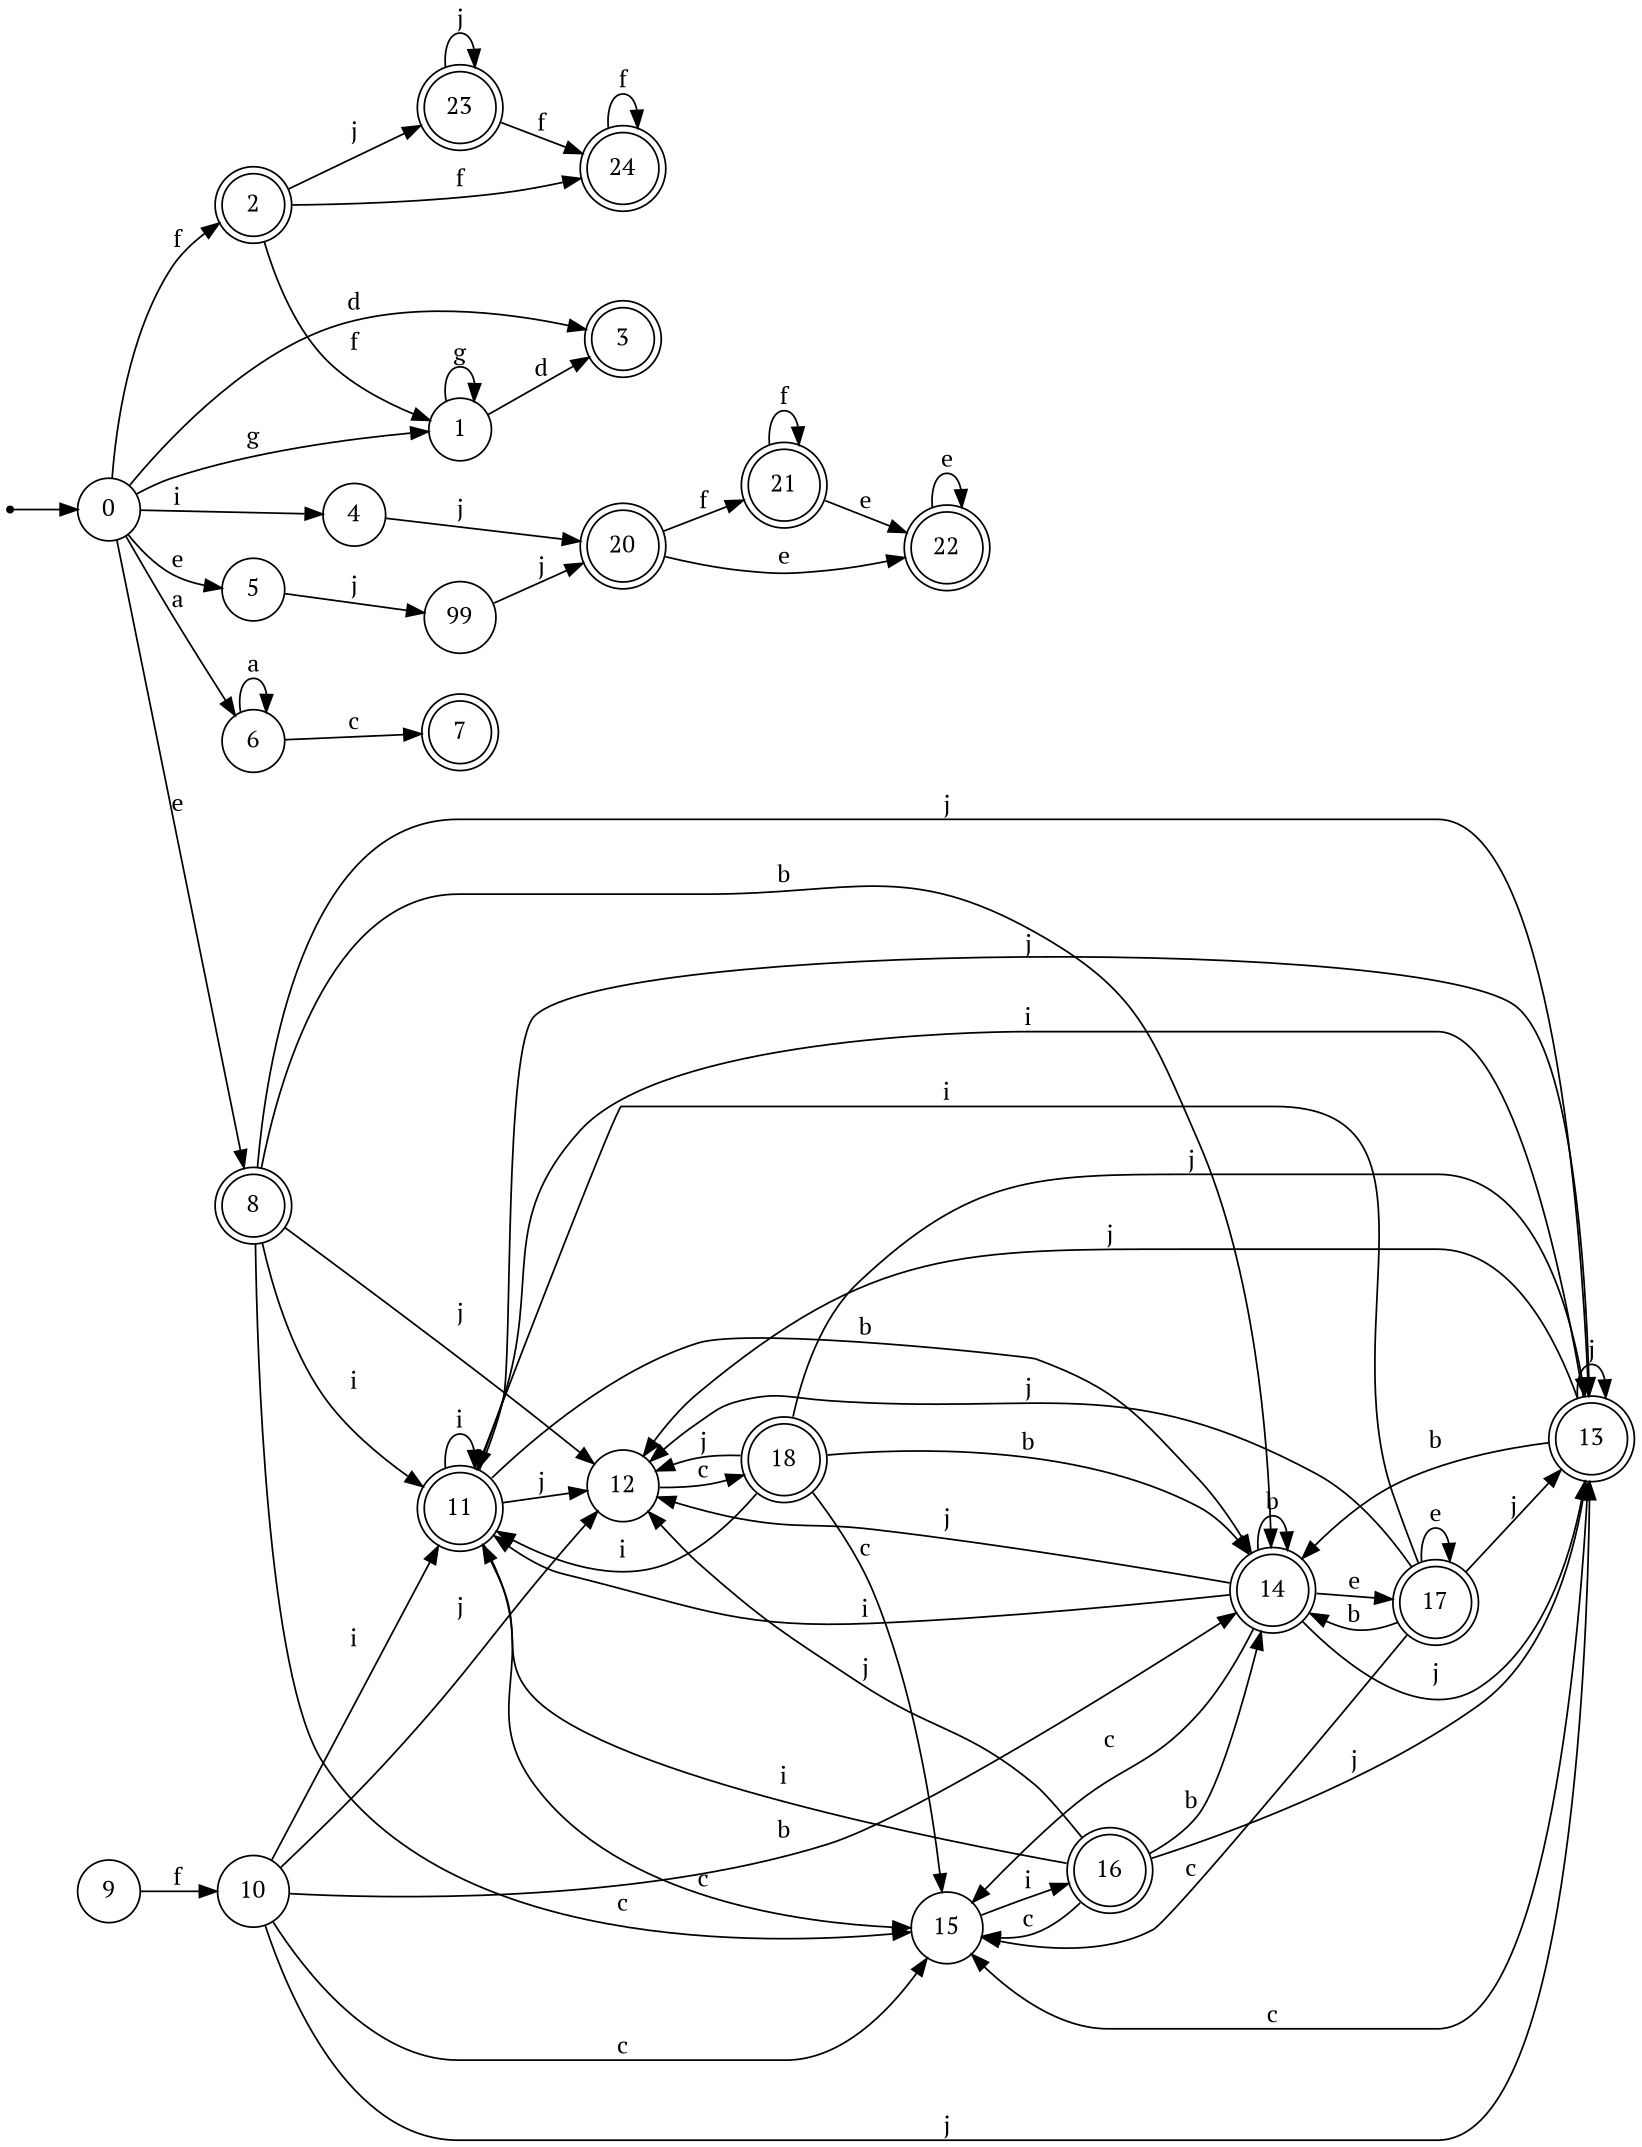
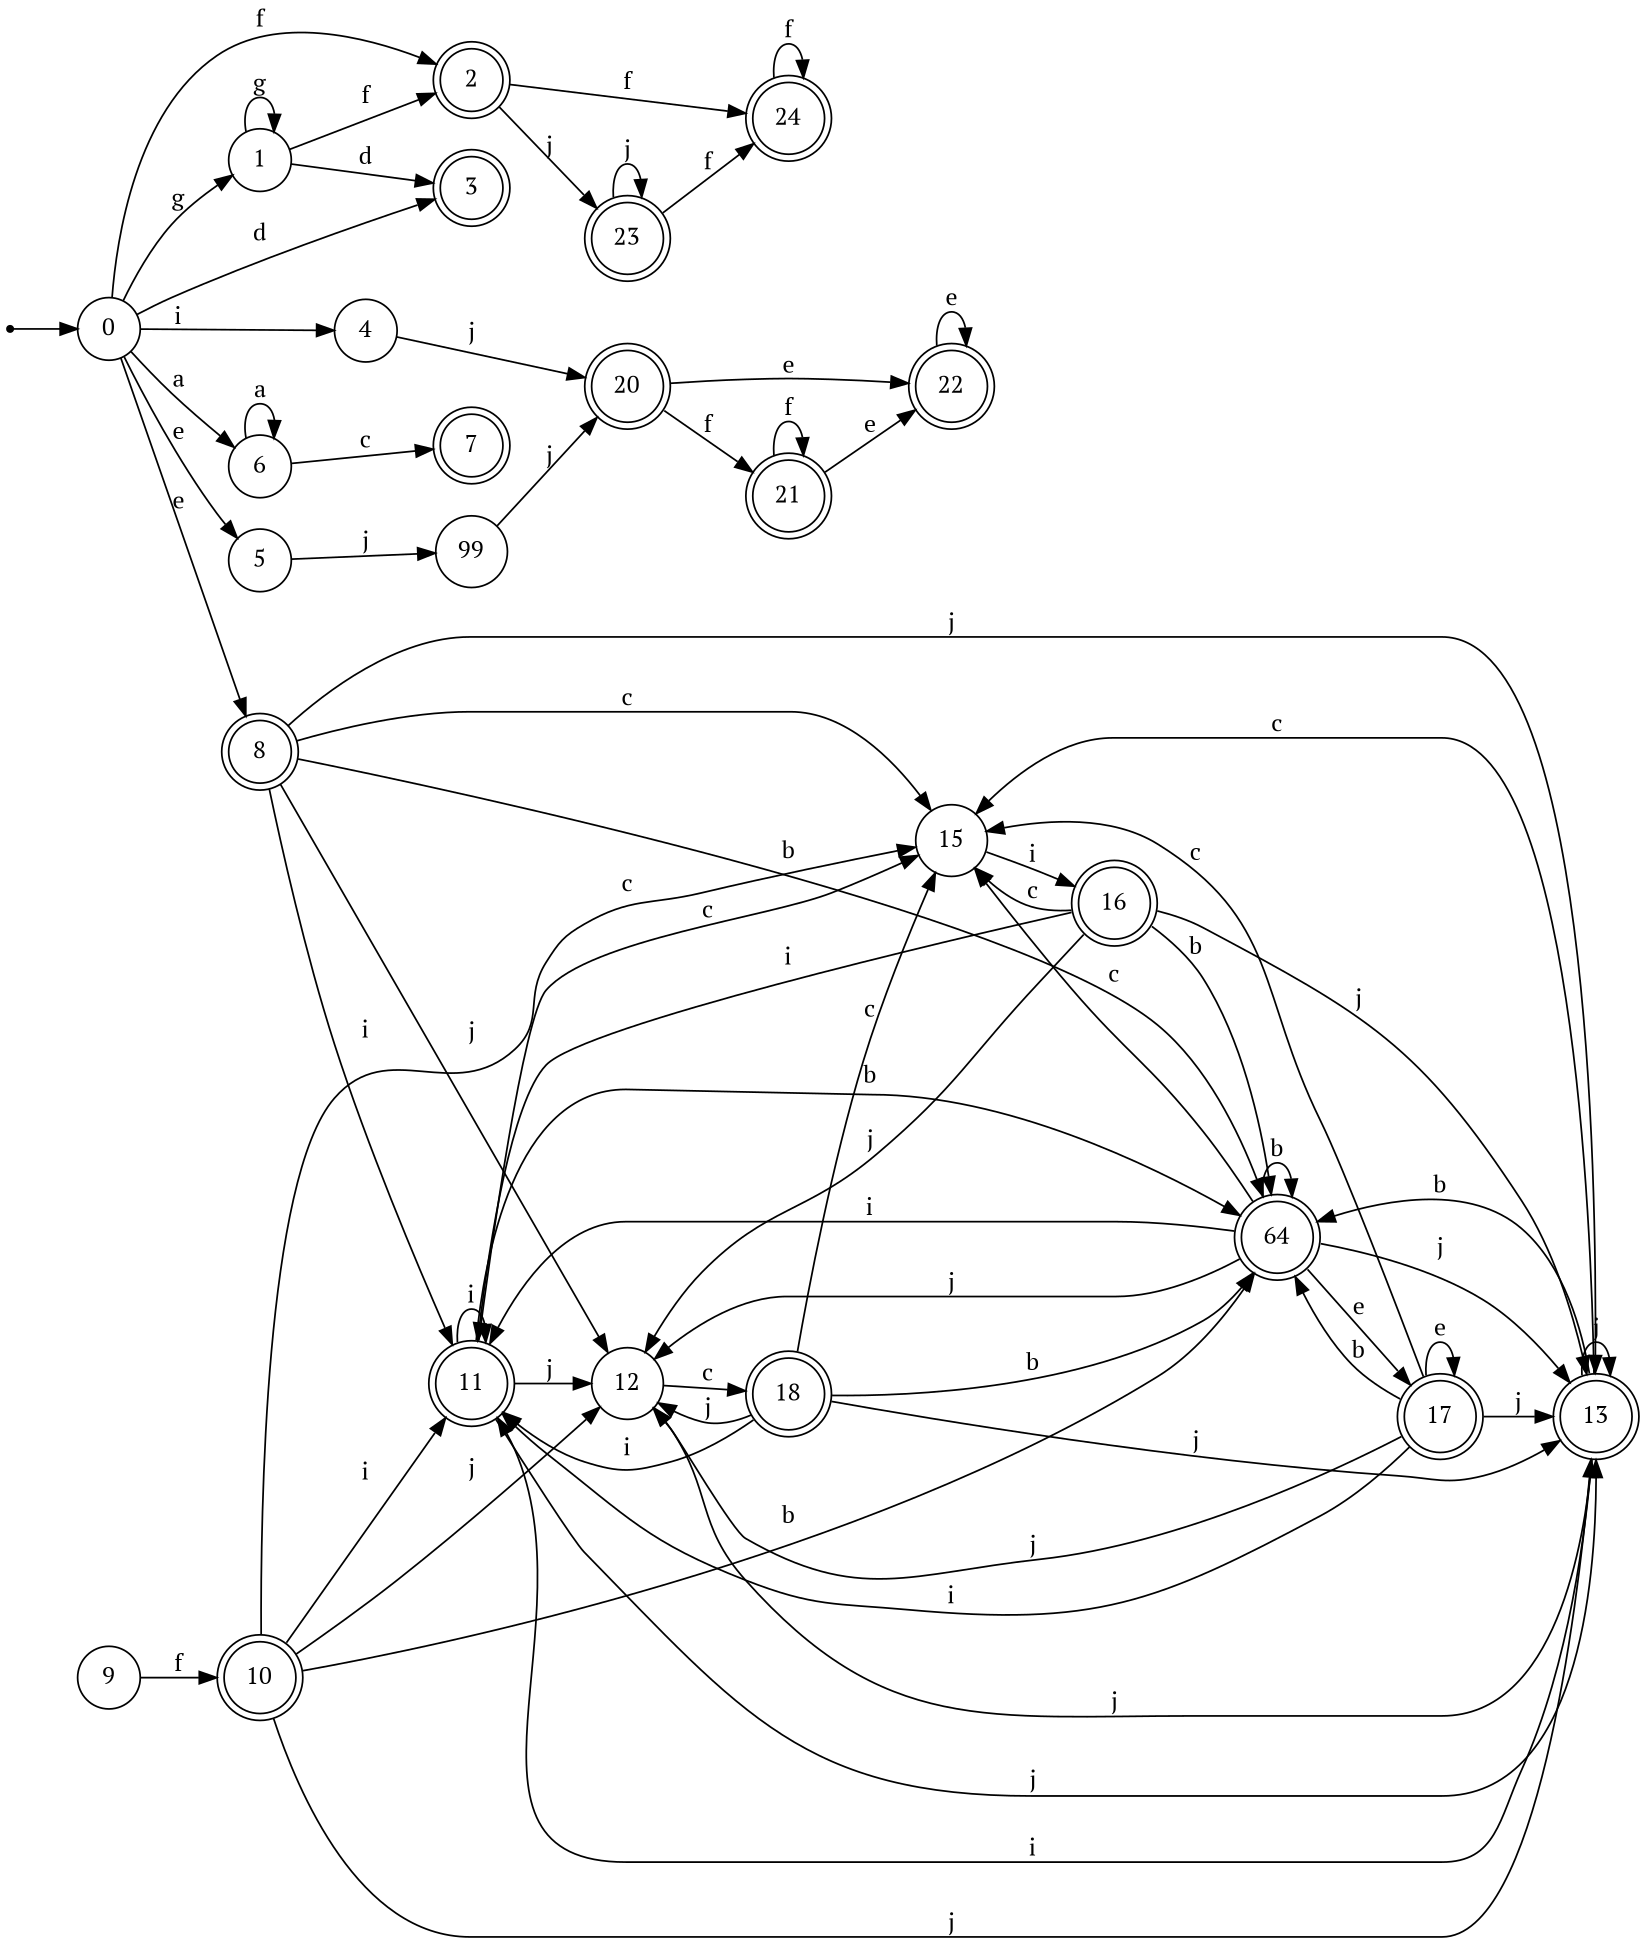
(316, 348) -> (354, 124)
(1273, 1590) -> (1277, 1237)
(253, 1891) -> (260, 1678)
